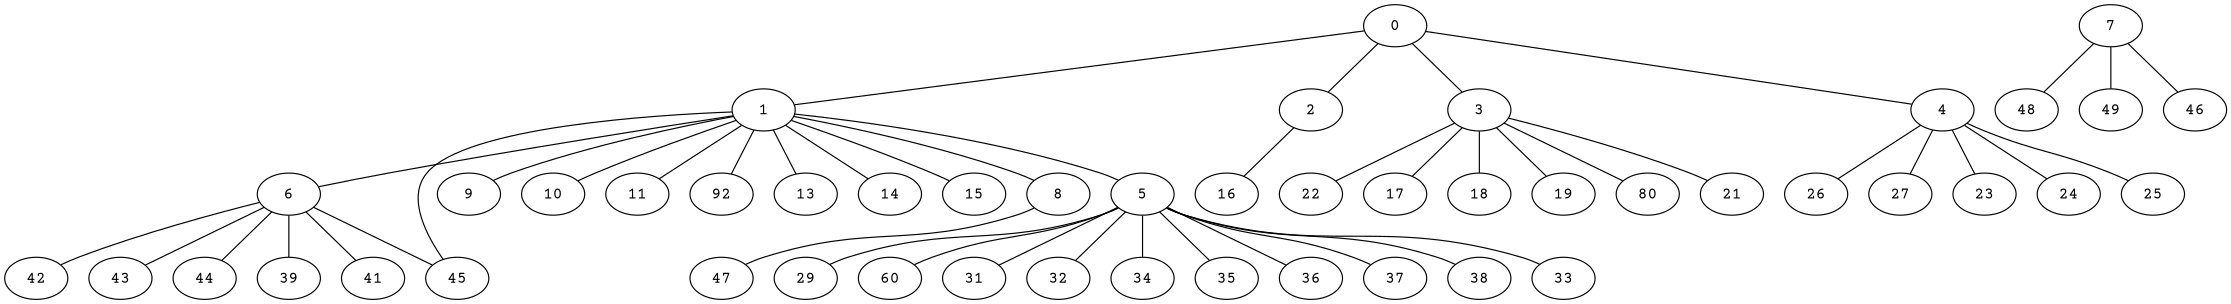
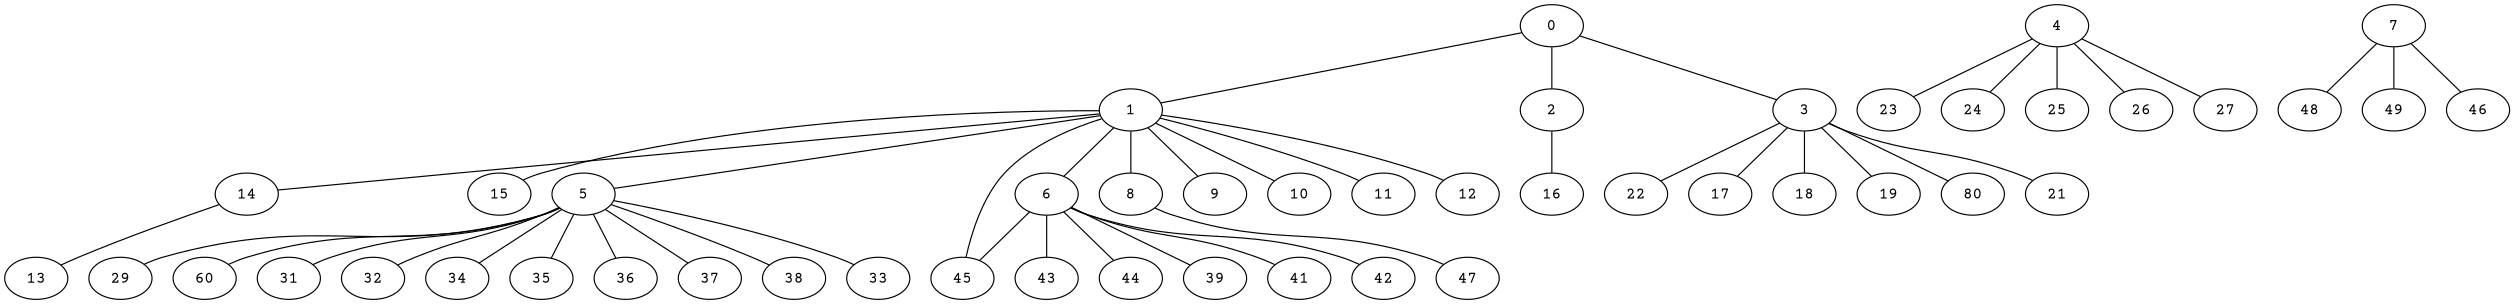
(1669, 68) -> none
(785, 152) -> (139, 233)
(722, 194) -> (1468, 194)
